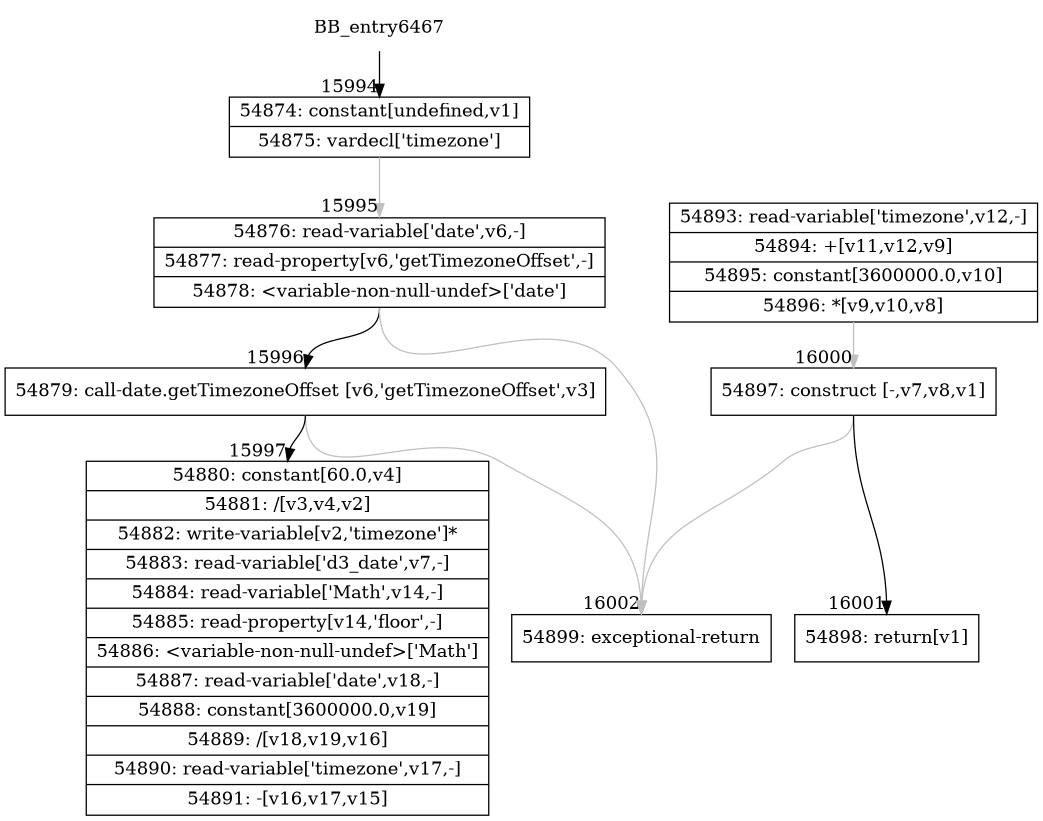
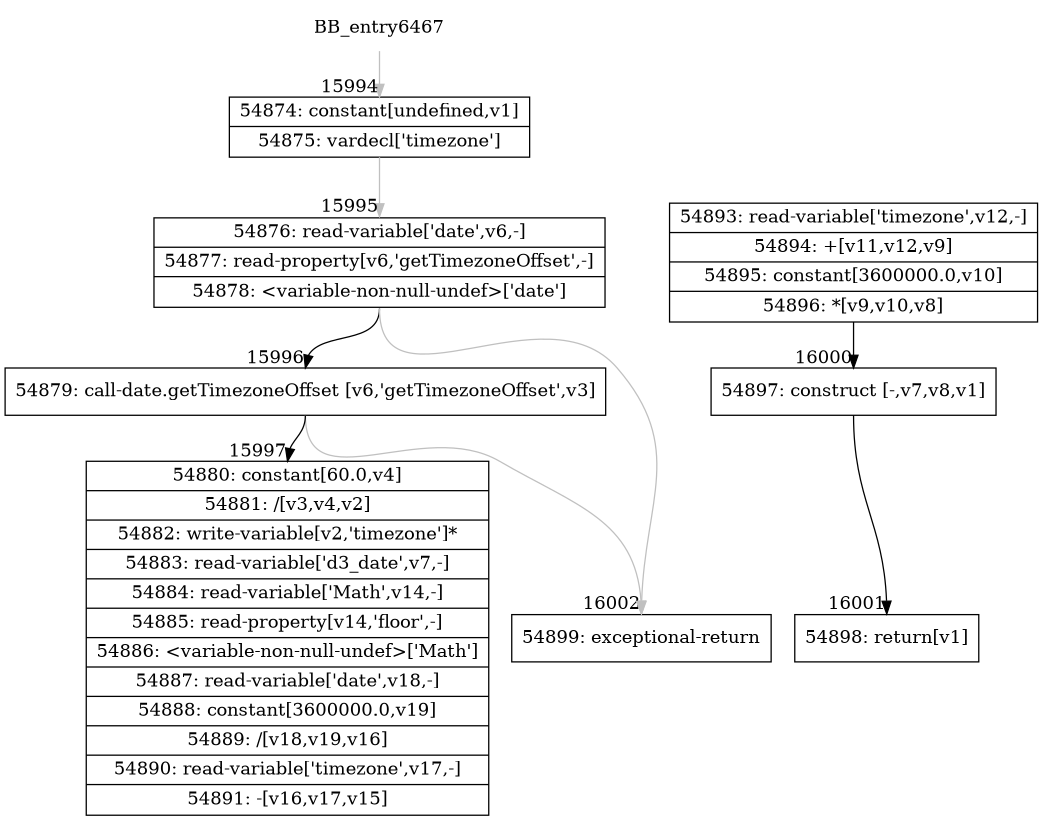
(379, 68) -> (379, 68)
(854, 339) -> (854, 339)
(735, 495) -> none
